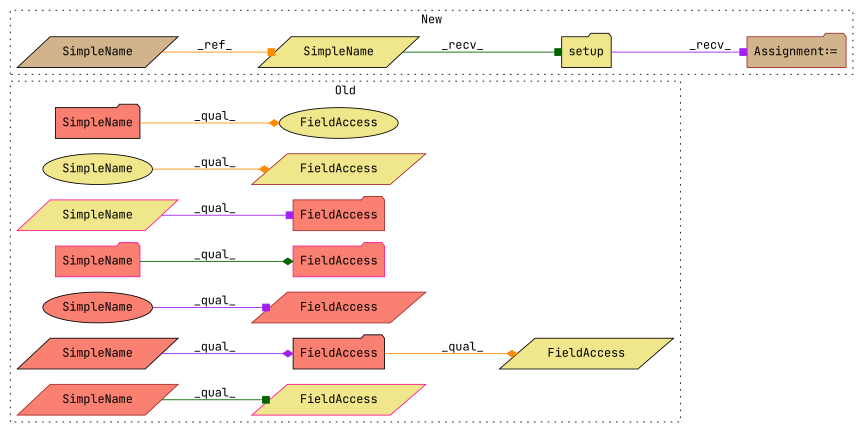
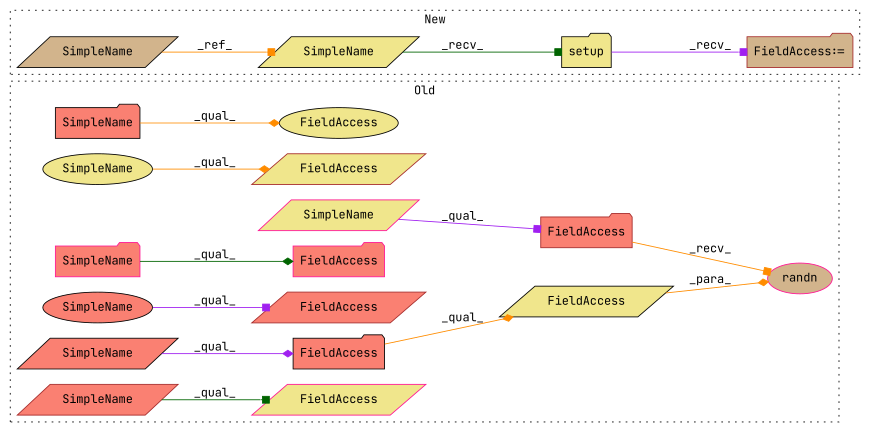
(797, 52) -> (800, 52)
none -> (800, 278)
